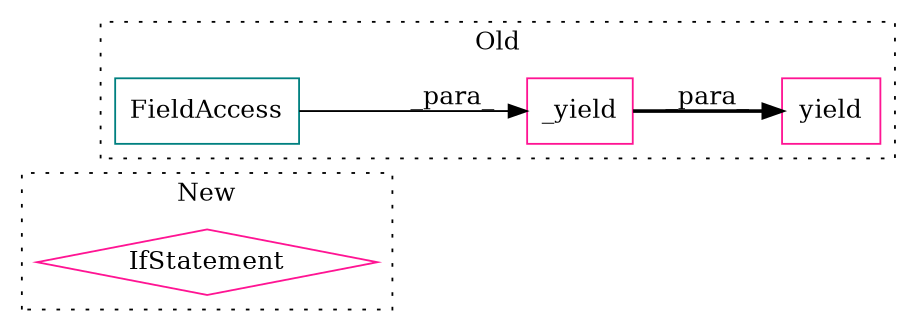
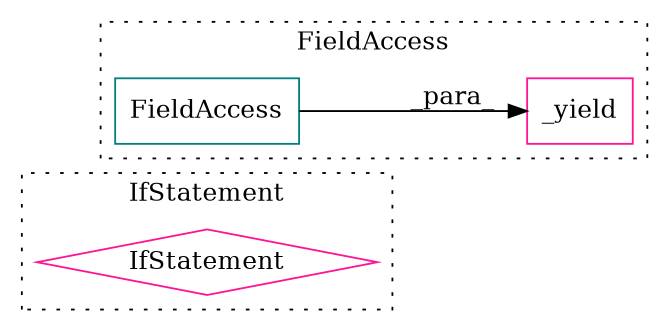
(498, 43) -> (374, 43)
(831, 111) -> none
(207, 194) -> (207, 194)
